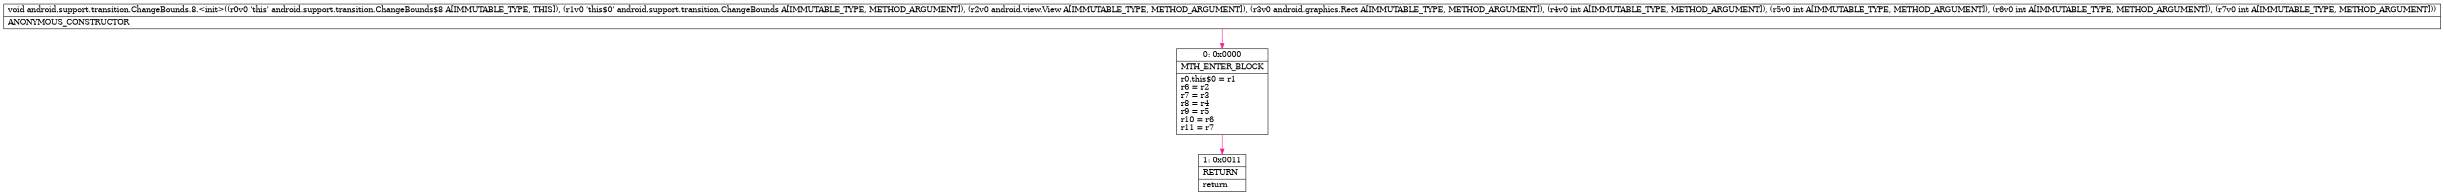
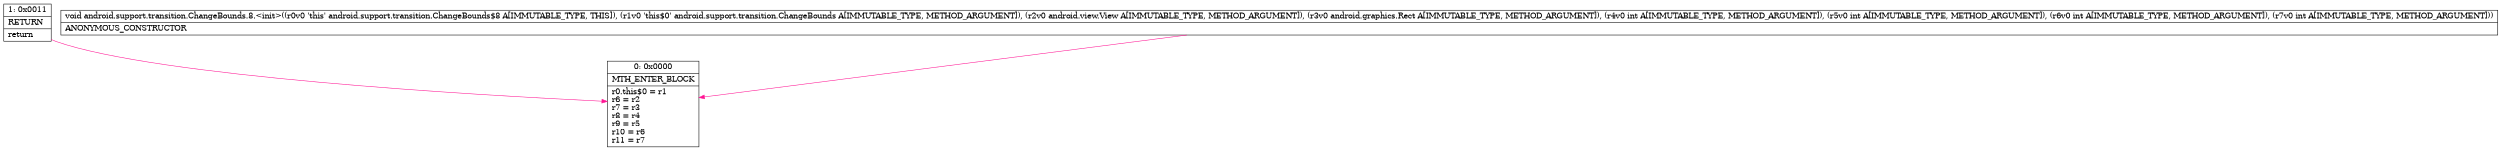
(1222, 142) -> (325, 83)
